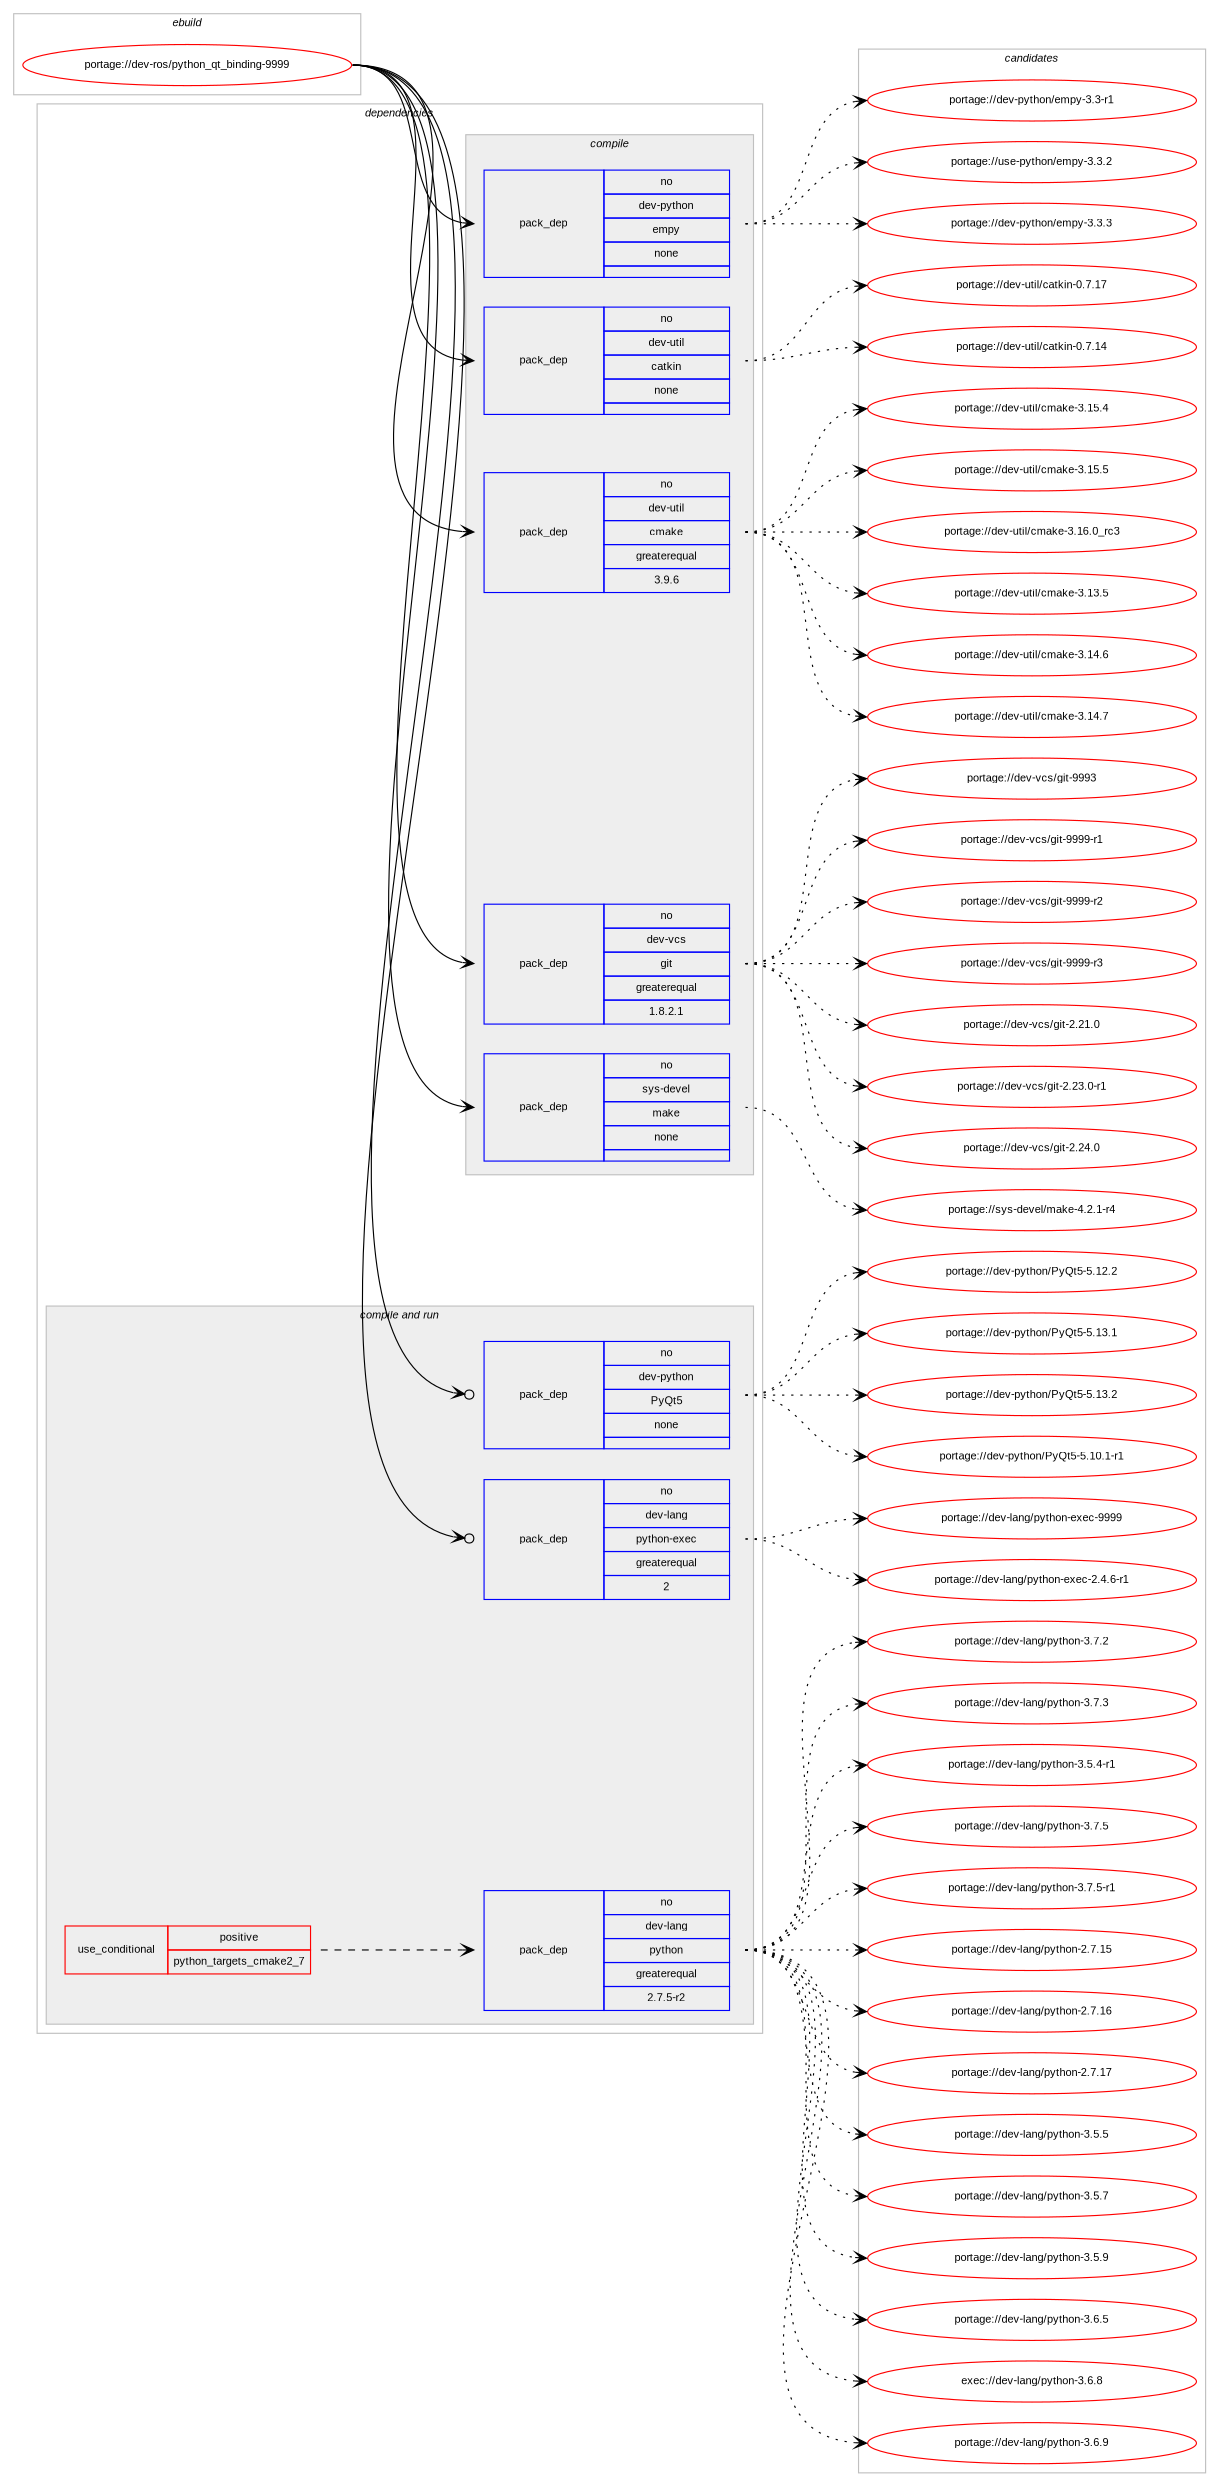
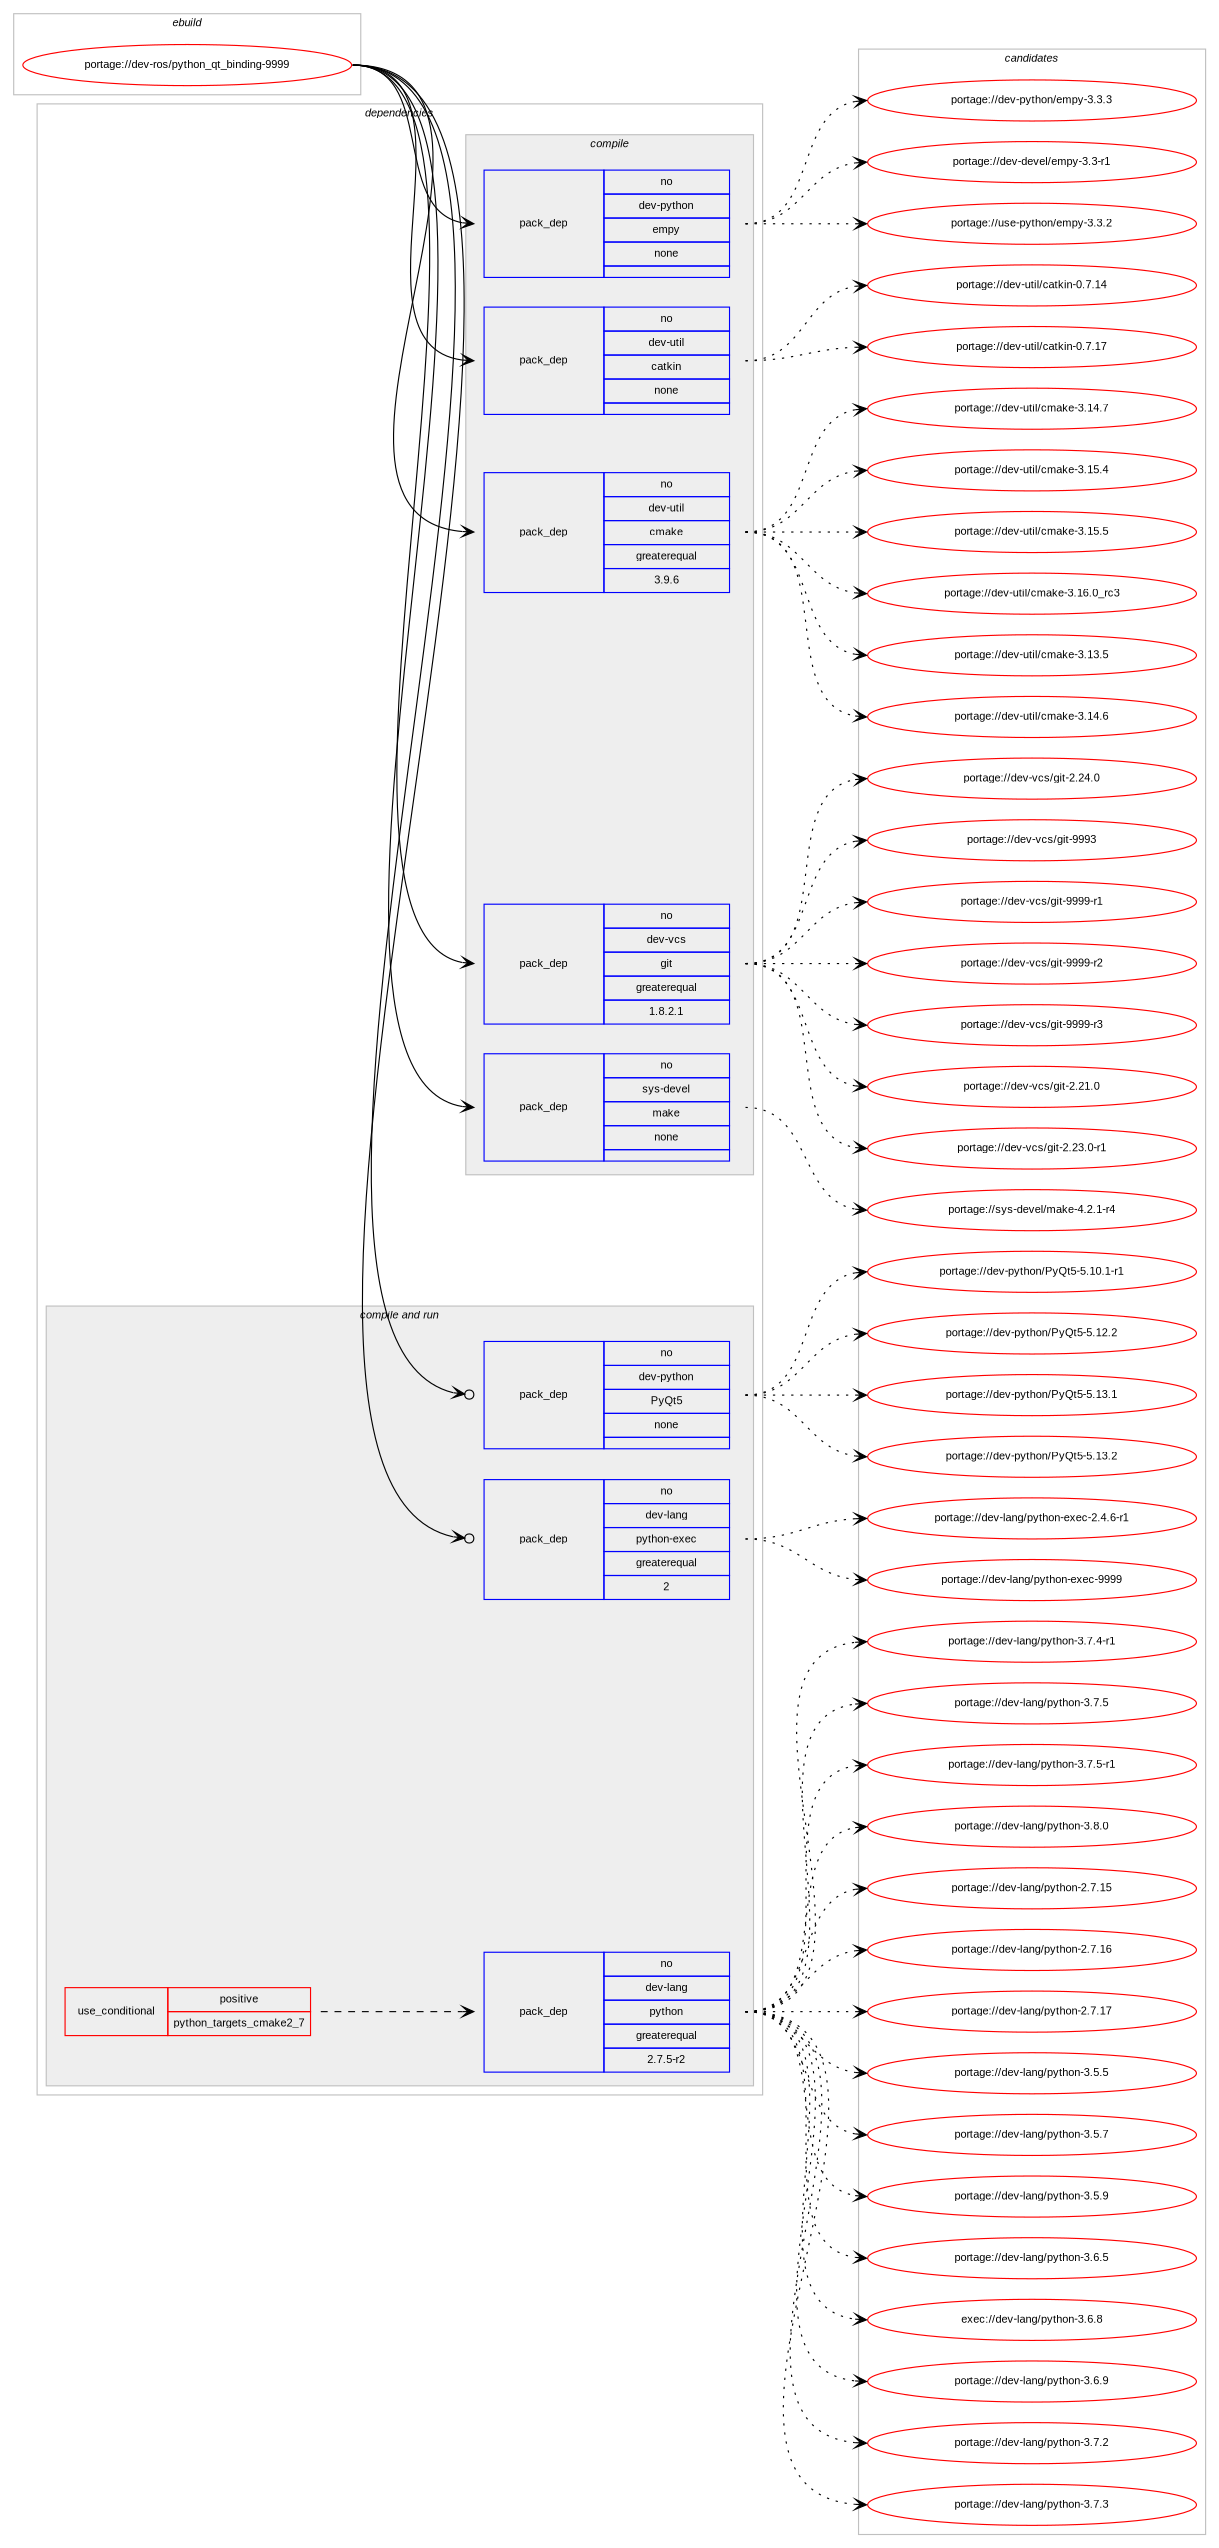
(1032, 100) -> (1032, 162)
(1032, 1765) -> (1032, 1642)
none -> (1032, 1827)
